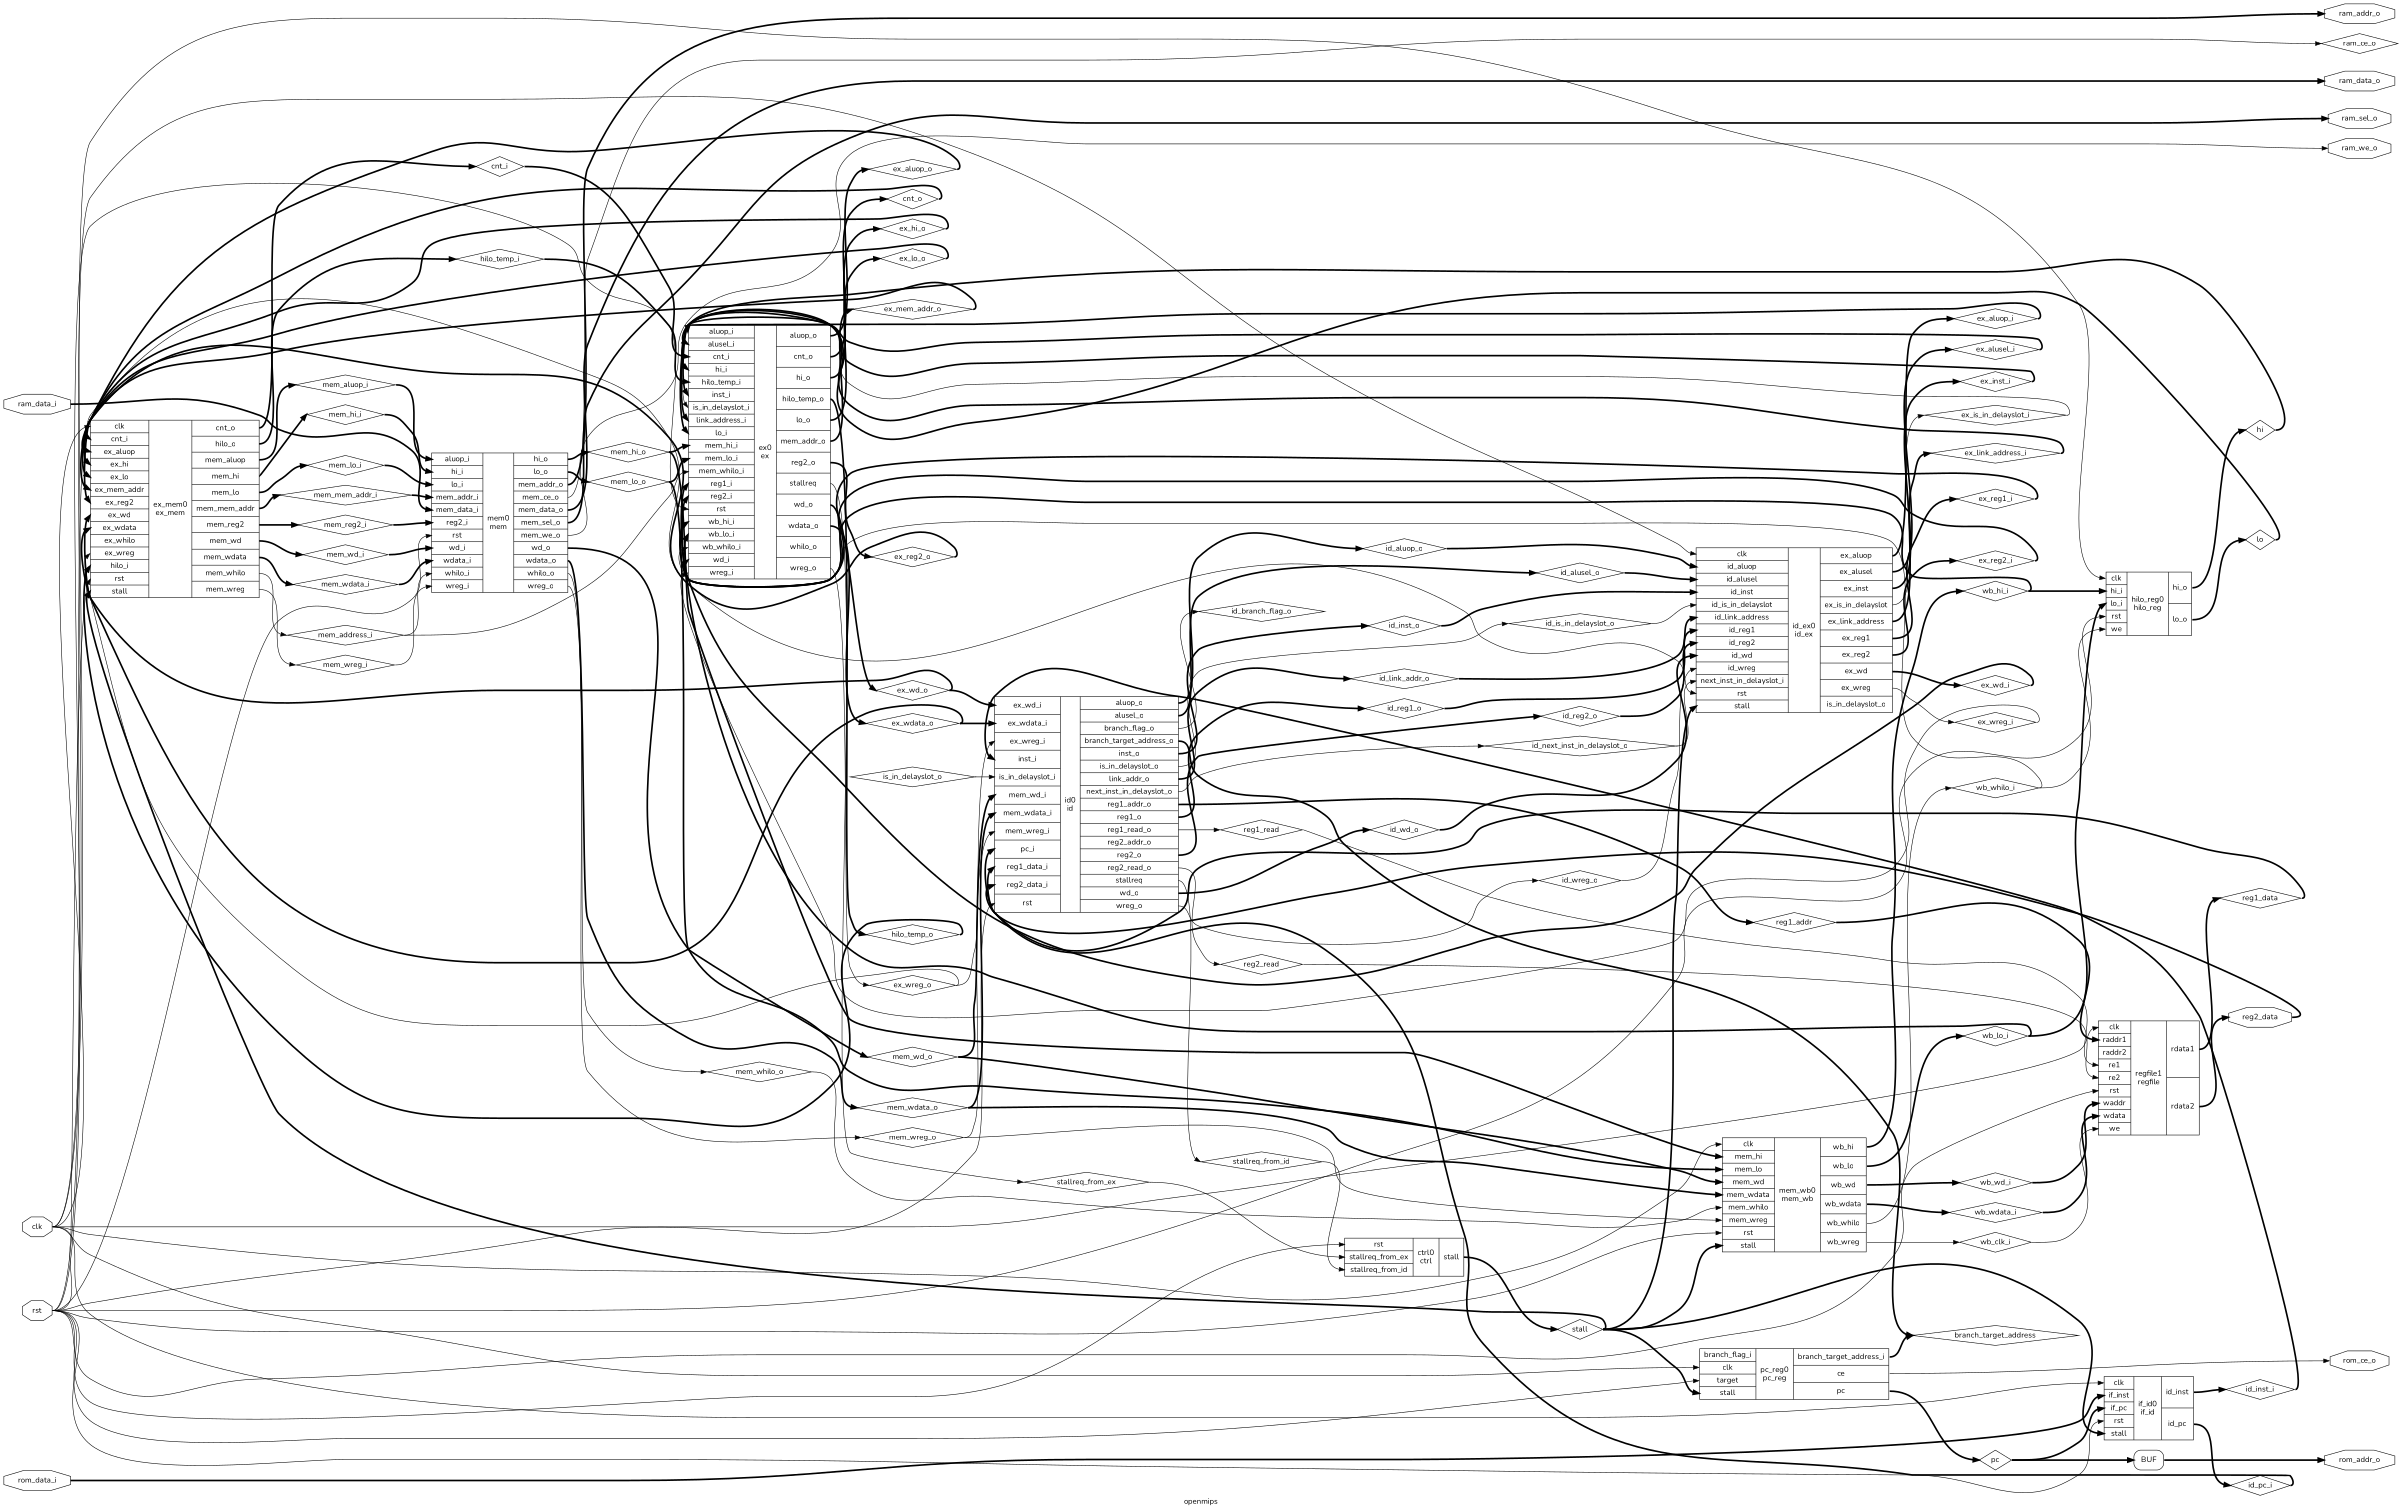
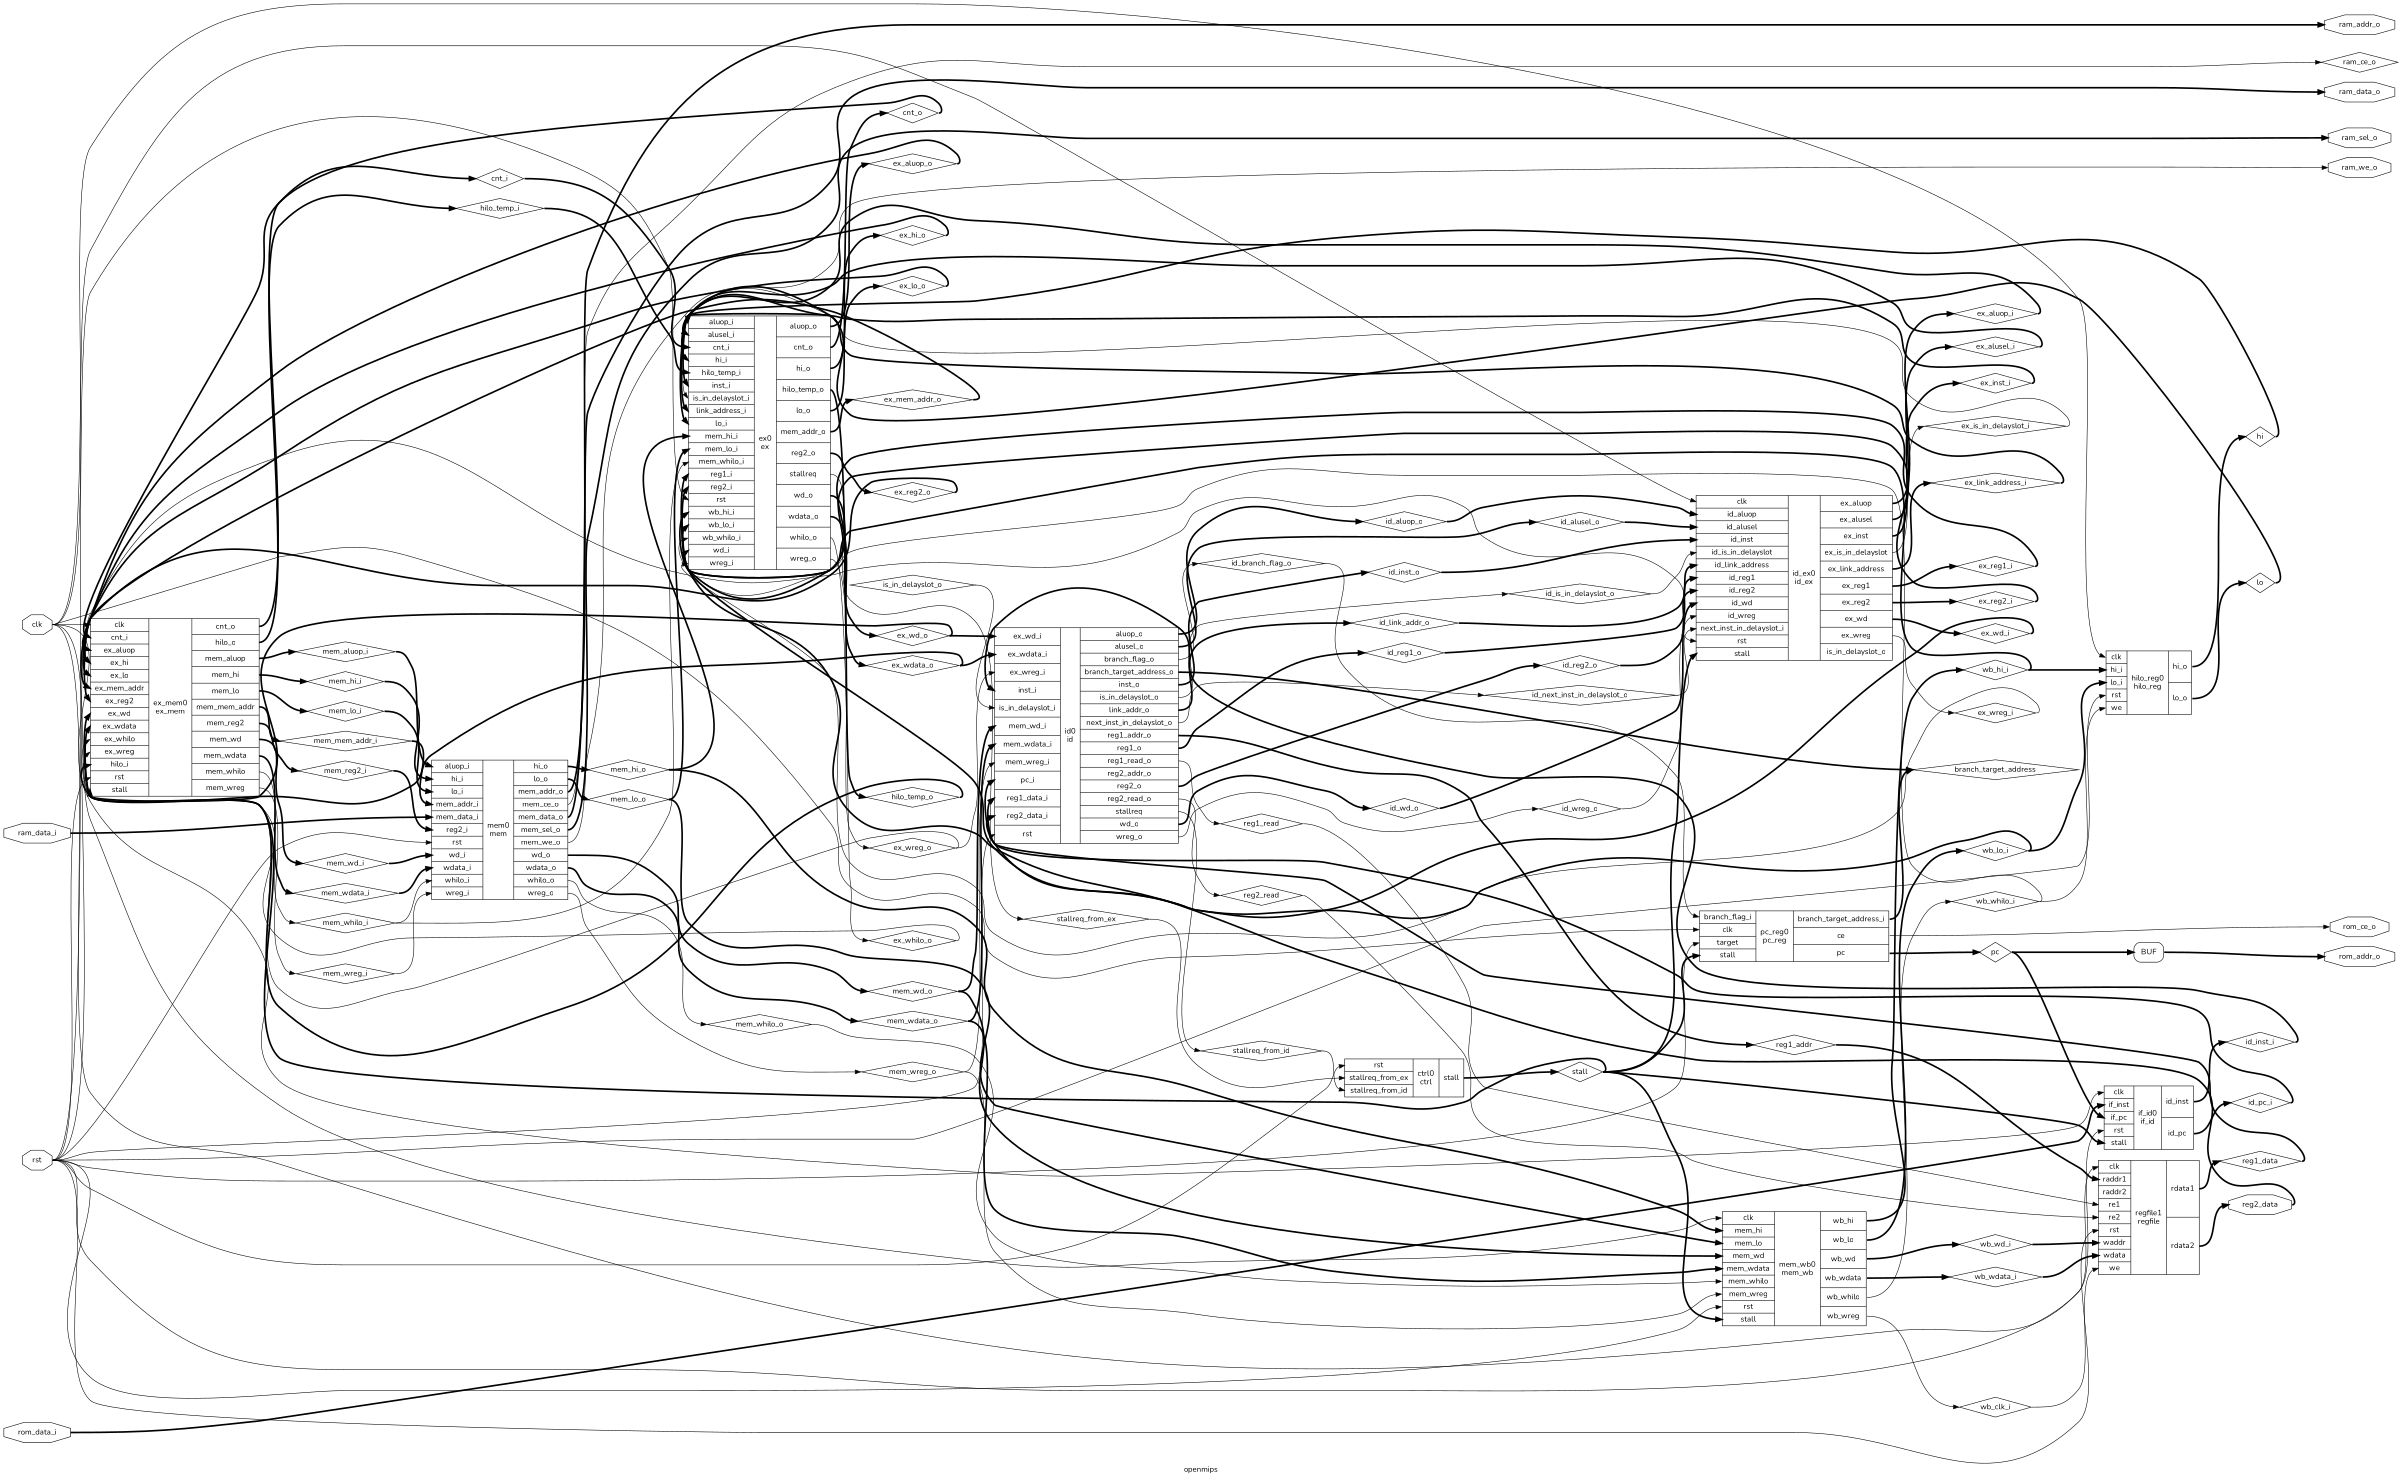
(345, 635) -> (345, 923)
none -> (1523, 721)
none -> (912, 941)
